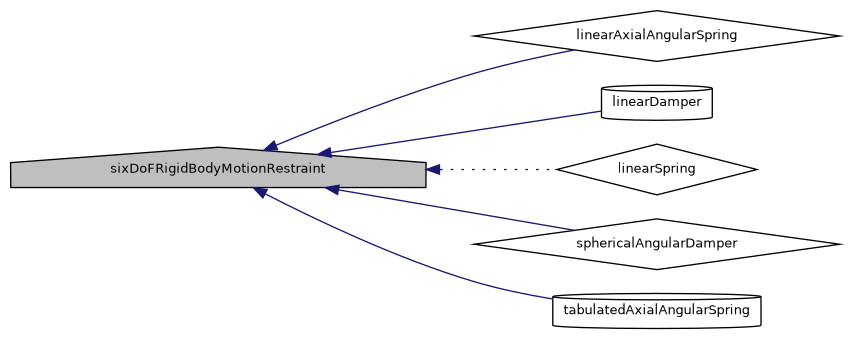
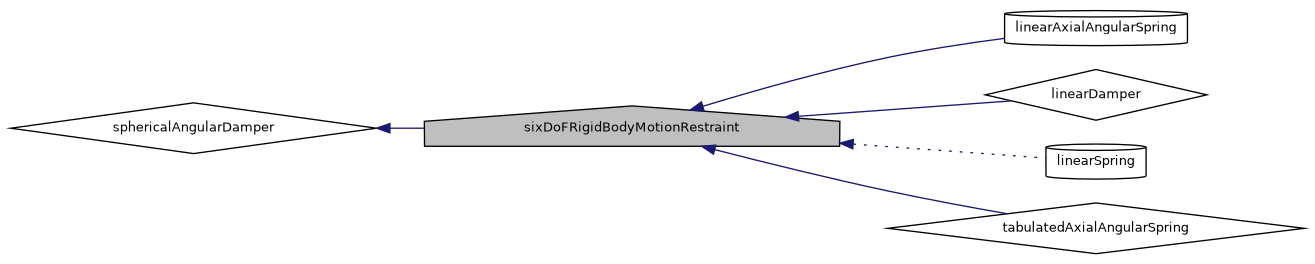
(657, 36) -> (1096, 28)
(657, 103) -> (1096, 95)
(657, 170) -> (1096, 162)
(456, 210) -> (407, 128)
(657, 311) -> (1096, 228)
